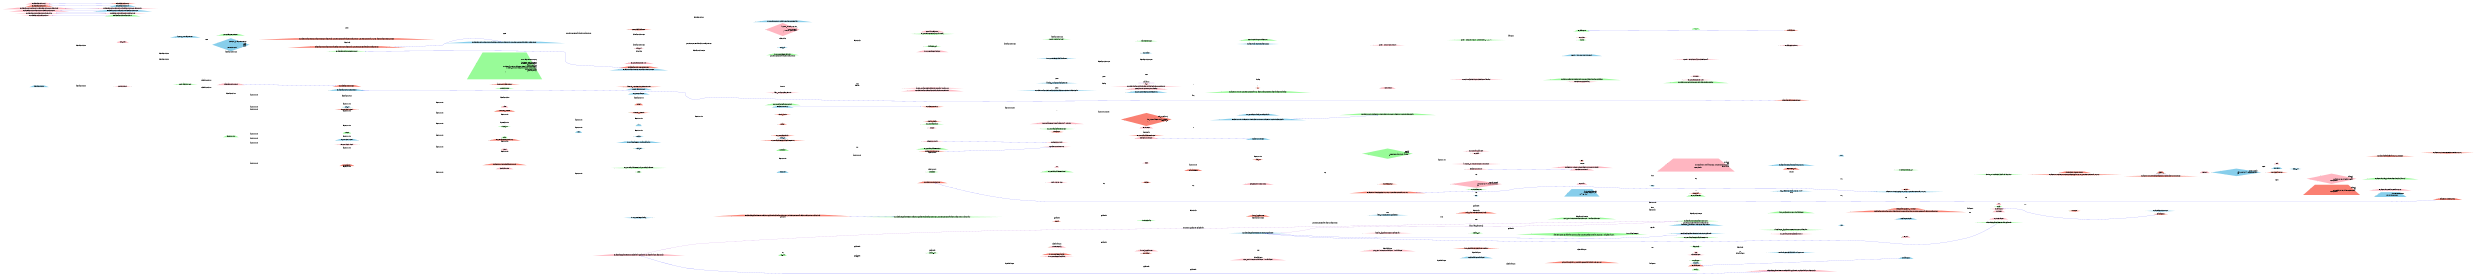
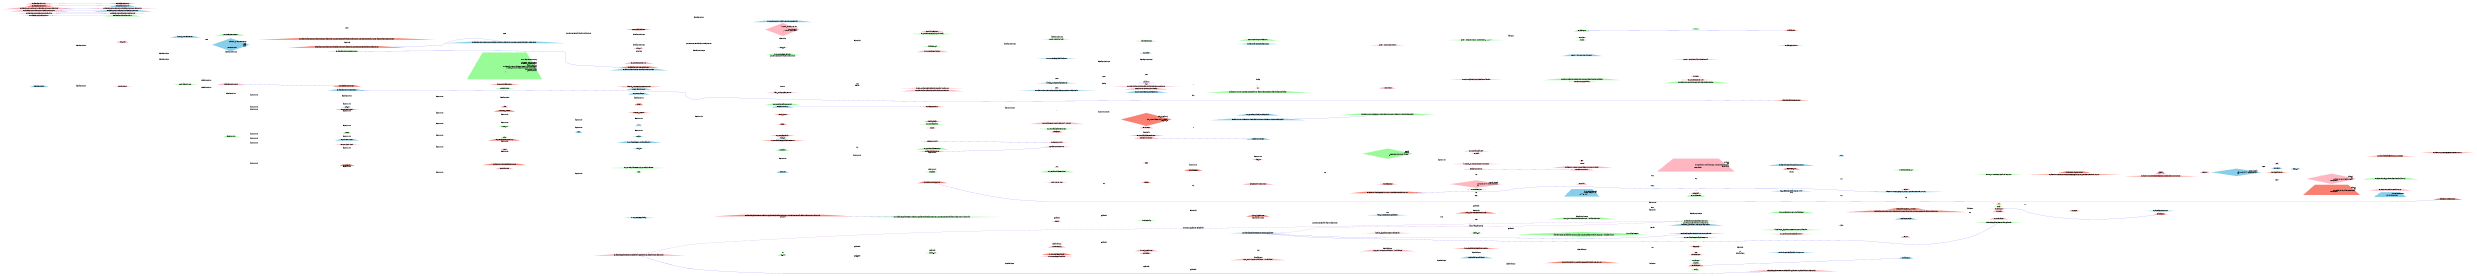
(424, 103) -> (431, 98)
(505, 123) -> (505, 123)
(1696, 247) -> (1696, 247)
